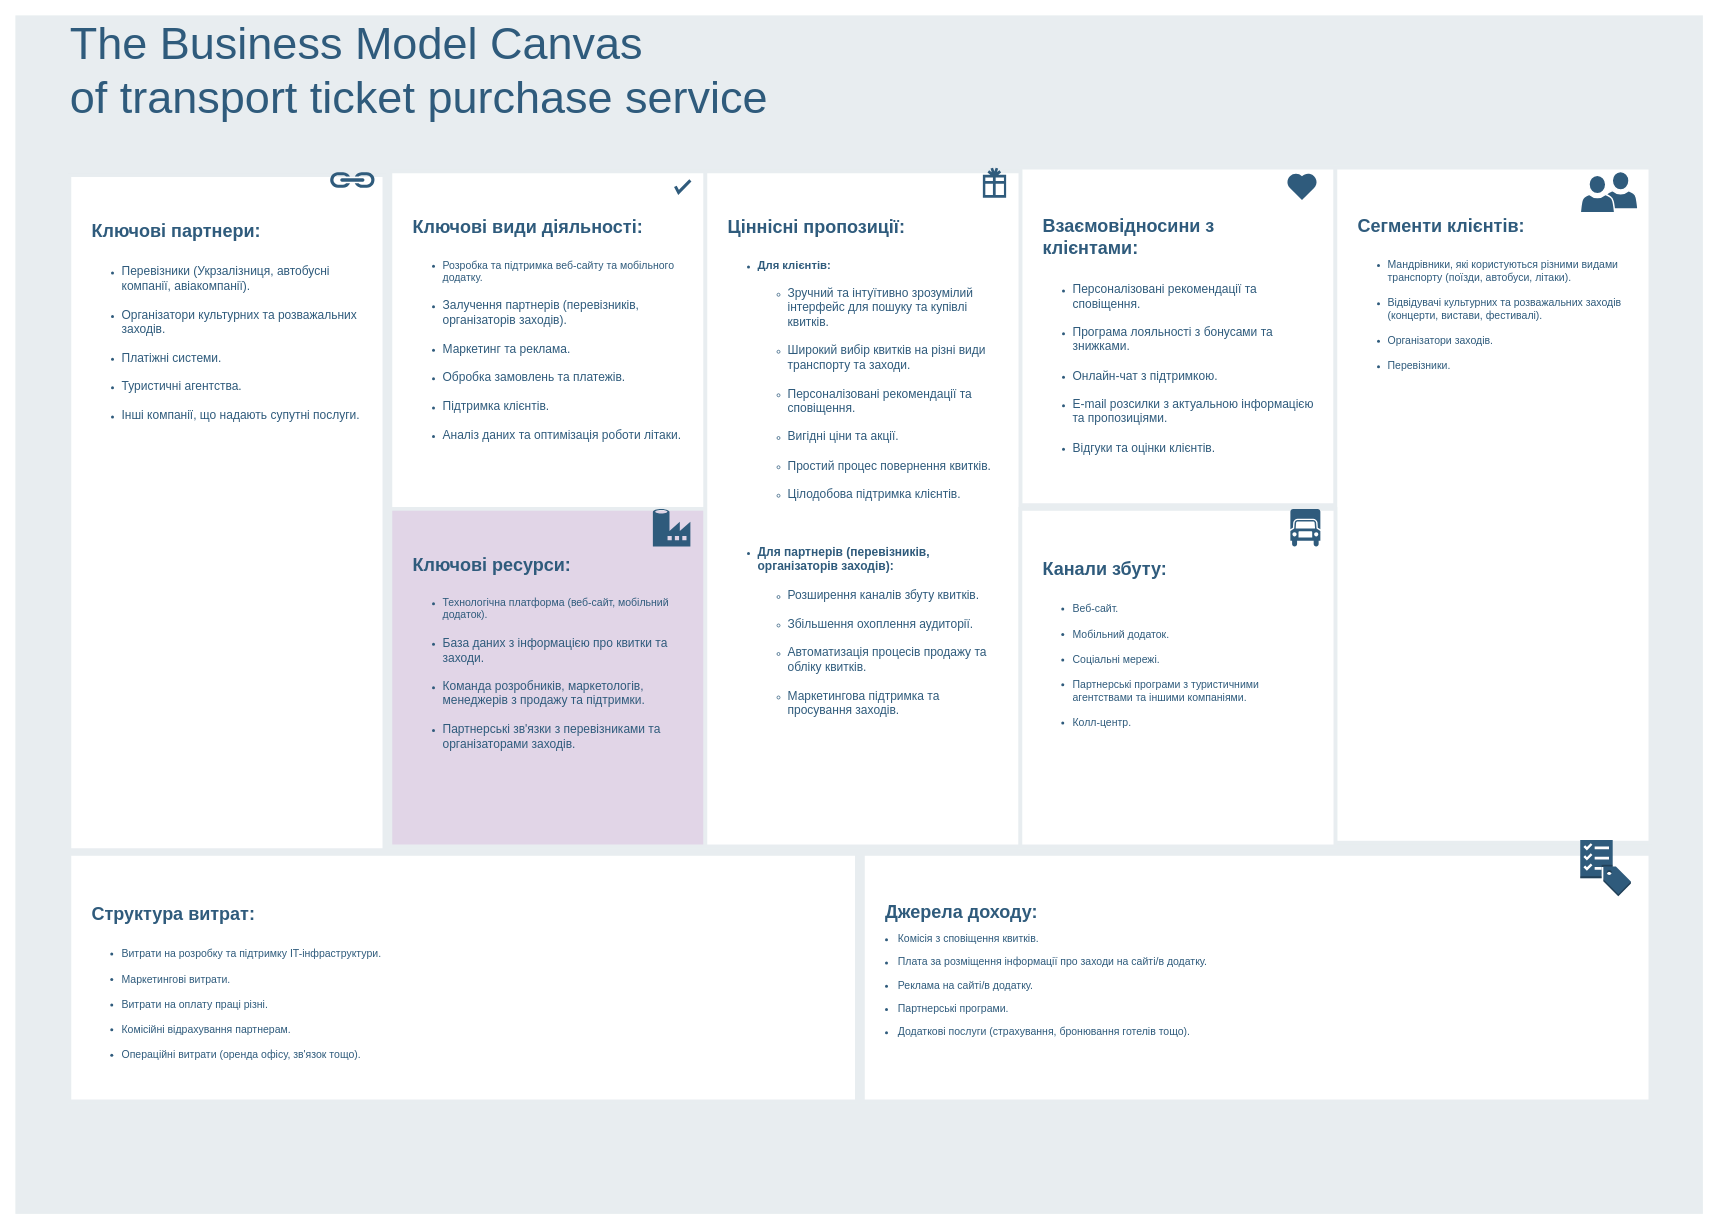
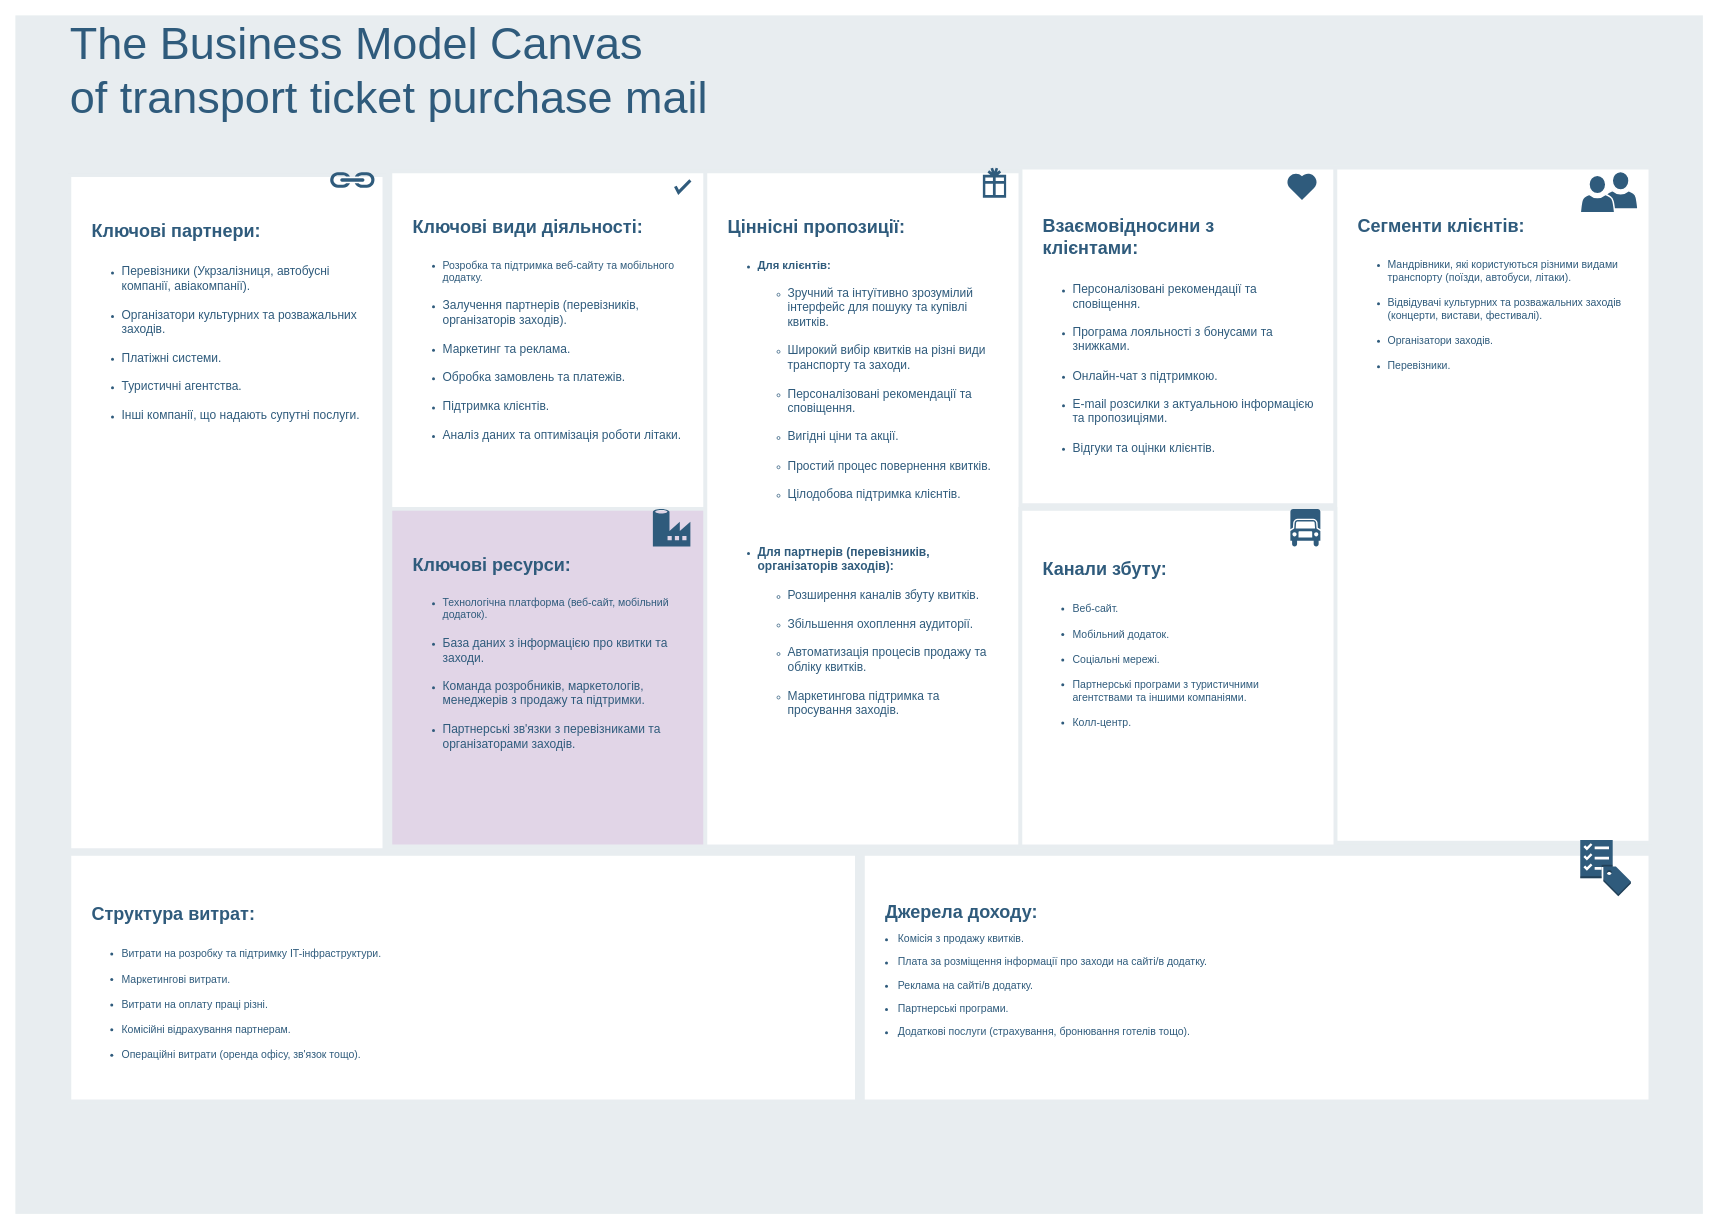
(489, 72) -> (445, 72)
(1029, 913) -> (1029, 913)
